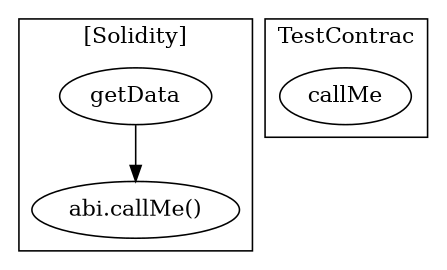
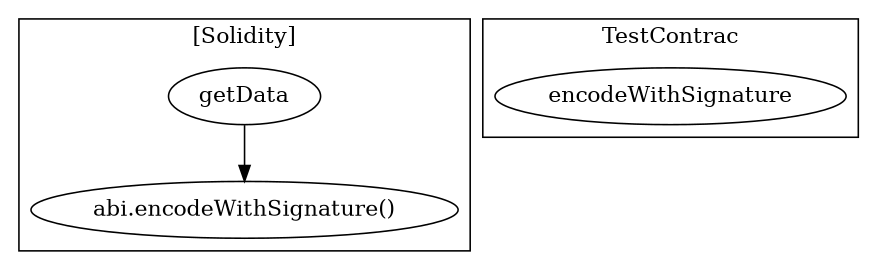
(346, 96) -> (671, 96)
(136, 210) -> (245, 210)
